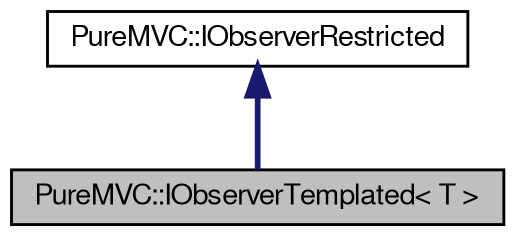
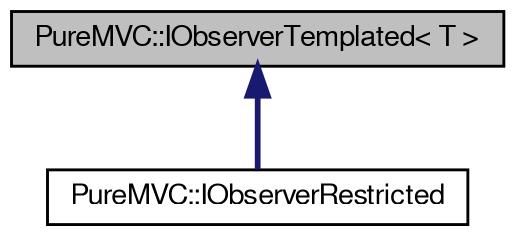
(258, 133) -> (258, 133)
